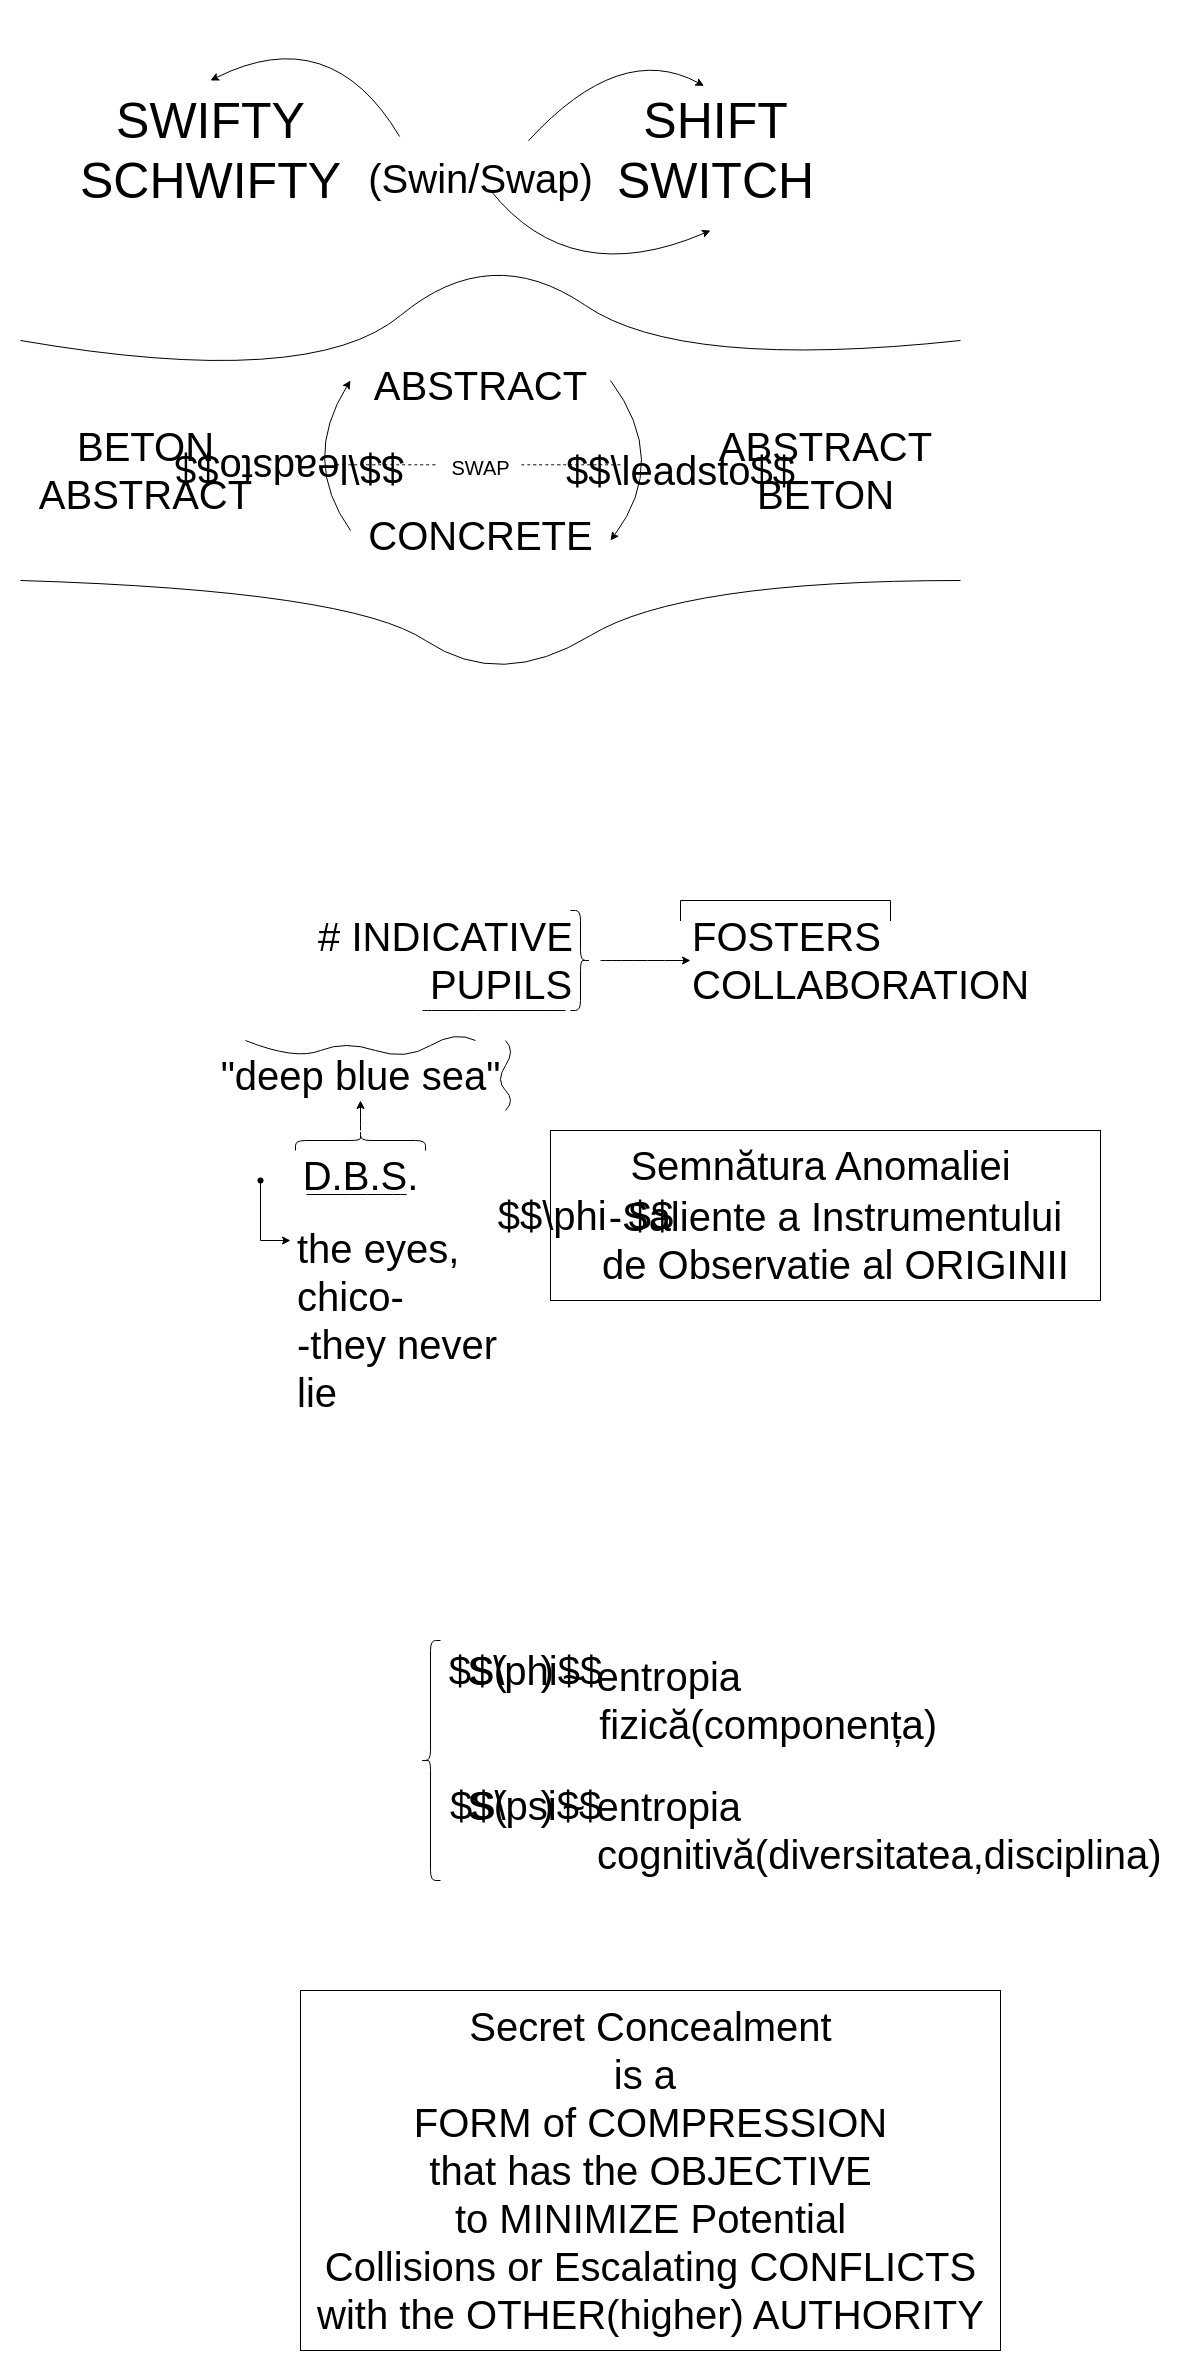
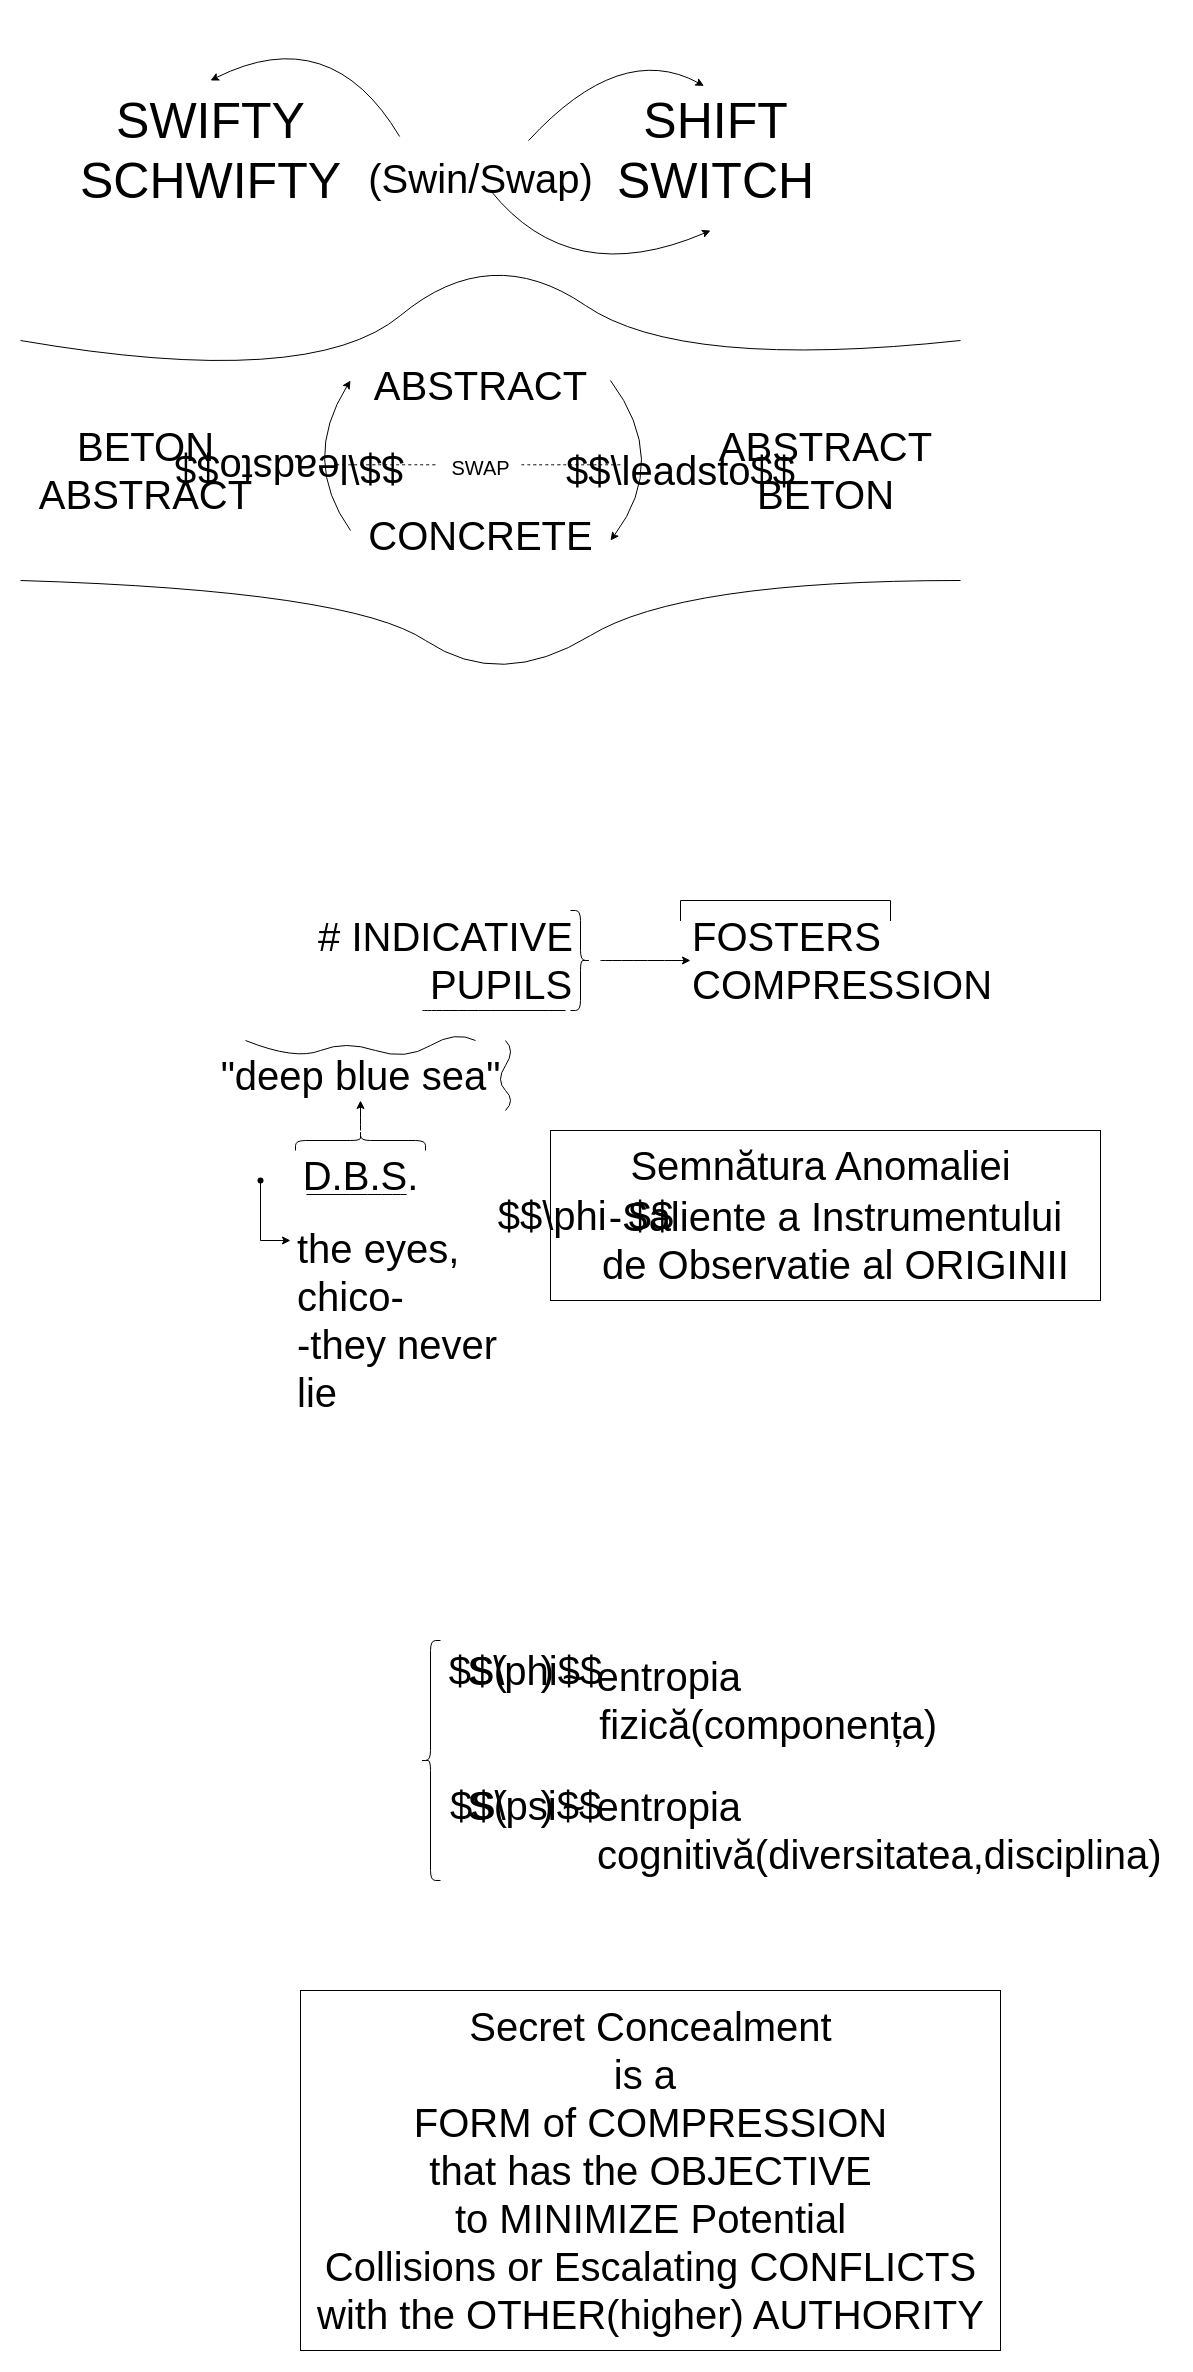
(838, 961) -> (816, 961)
